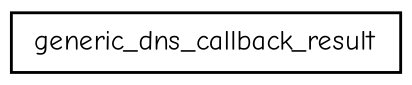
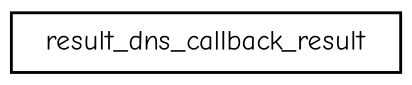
(206, 43) -> (206, 43)
